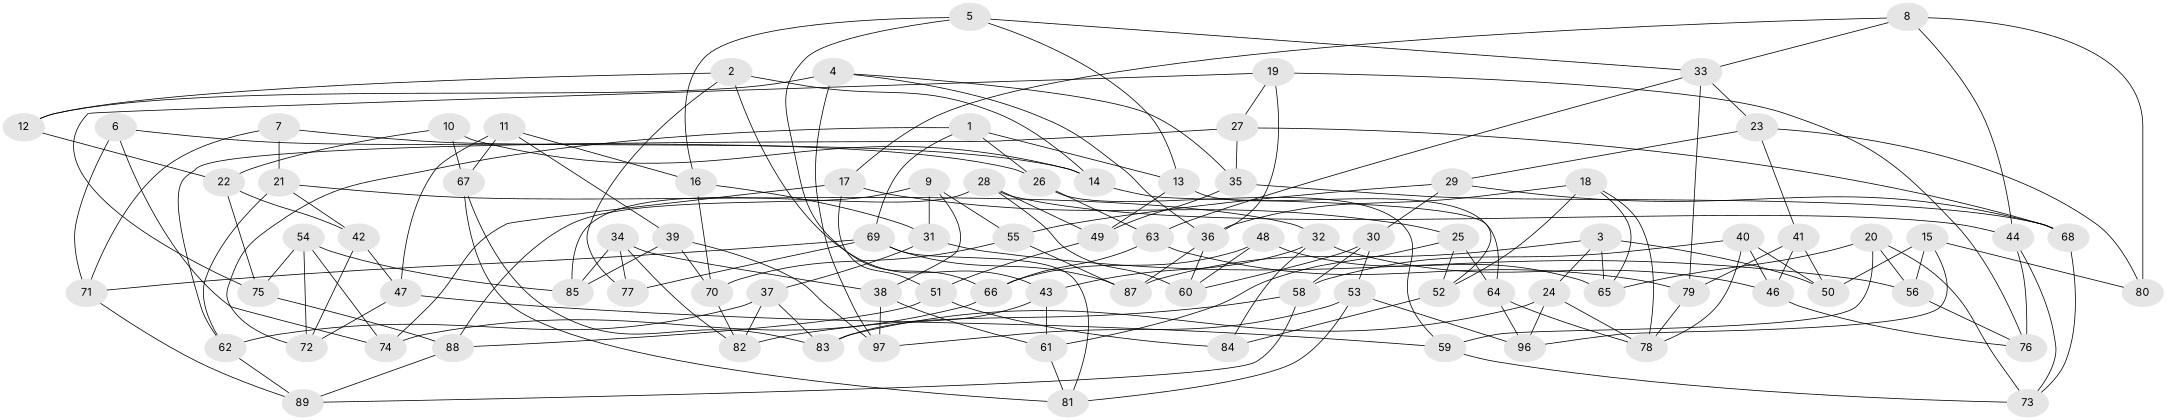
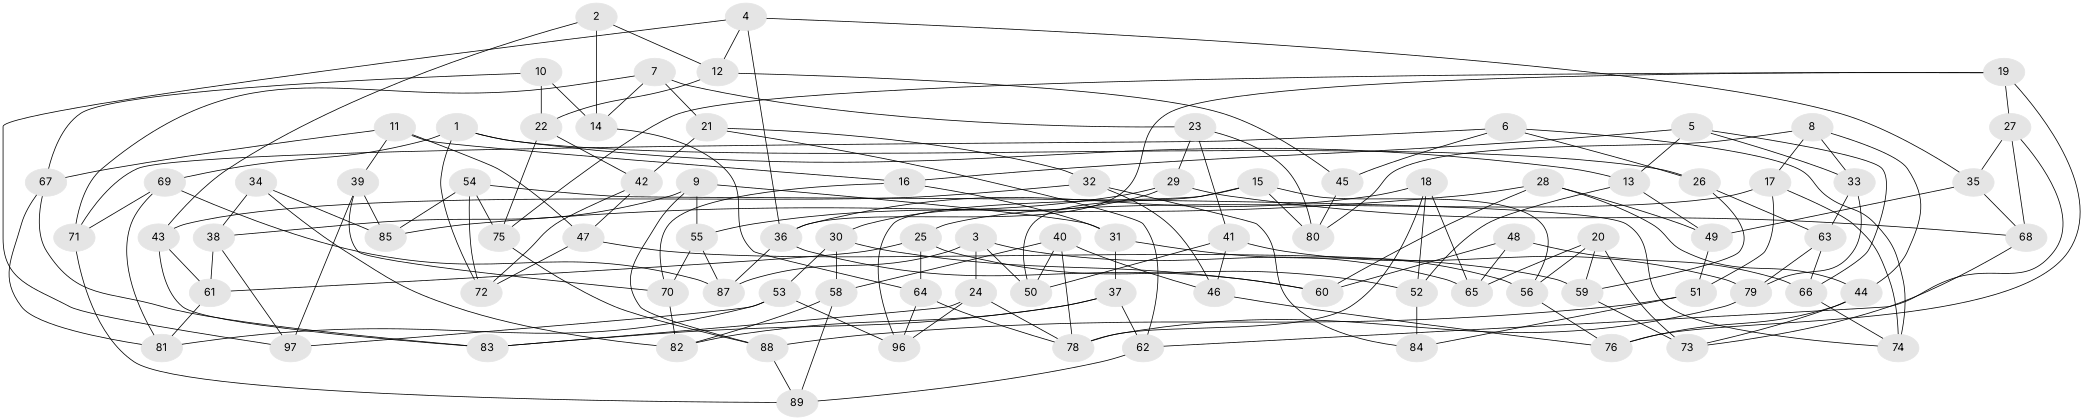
(1725, 96) -> (922, 118)
none -> (1342, 182)
(628, 293) -> none
